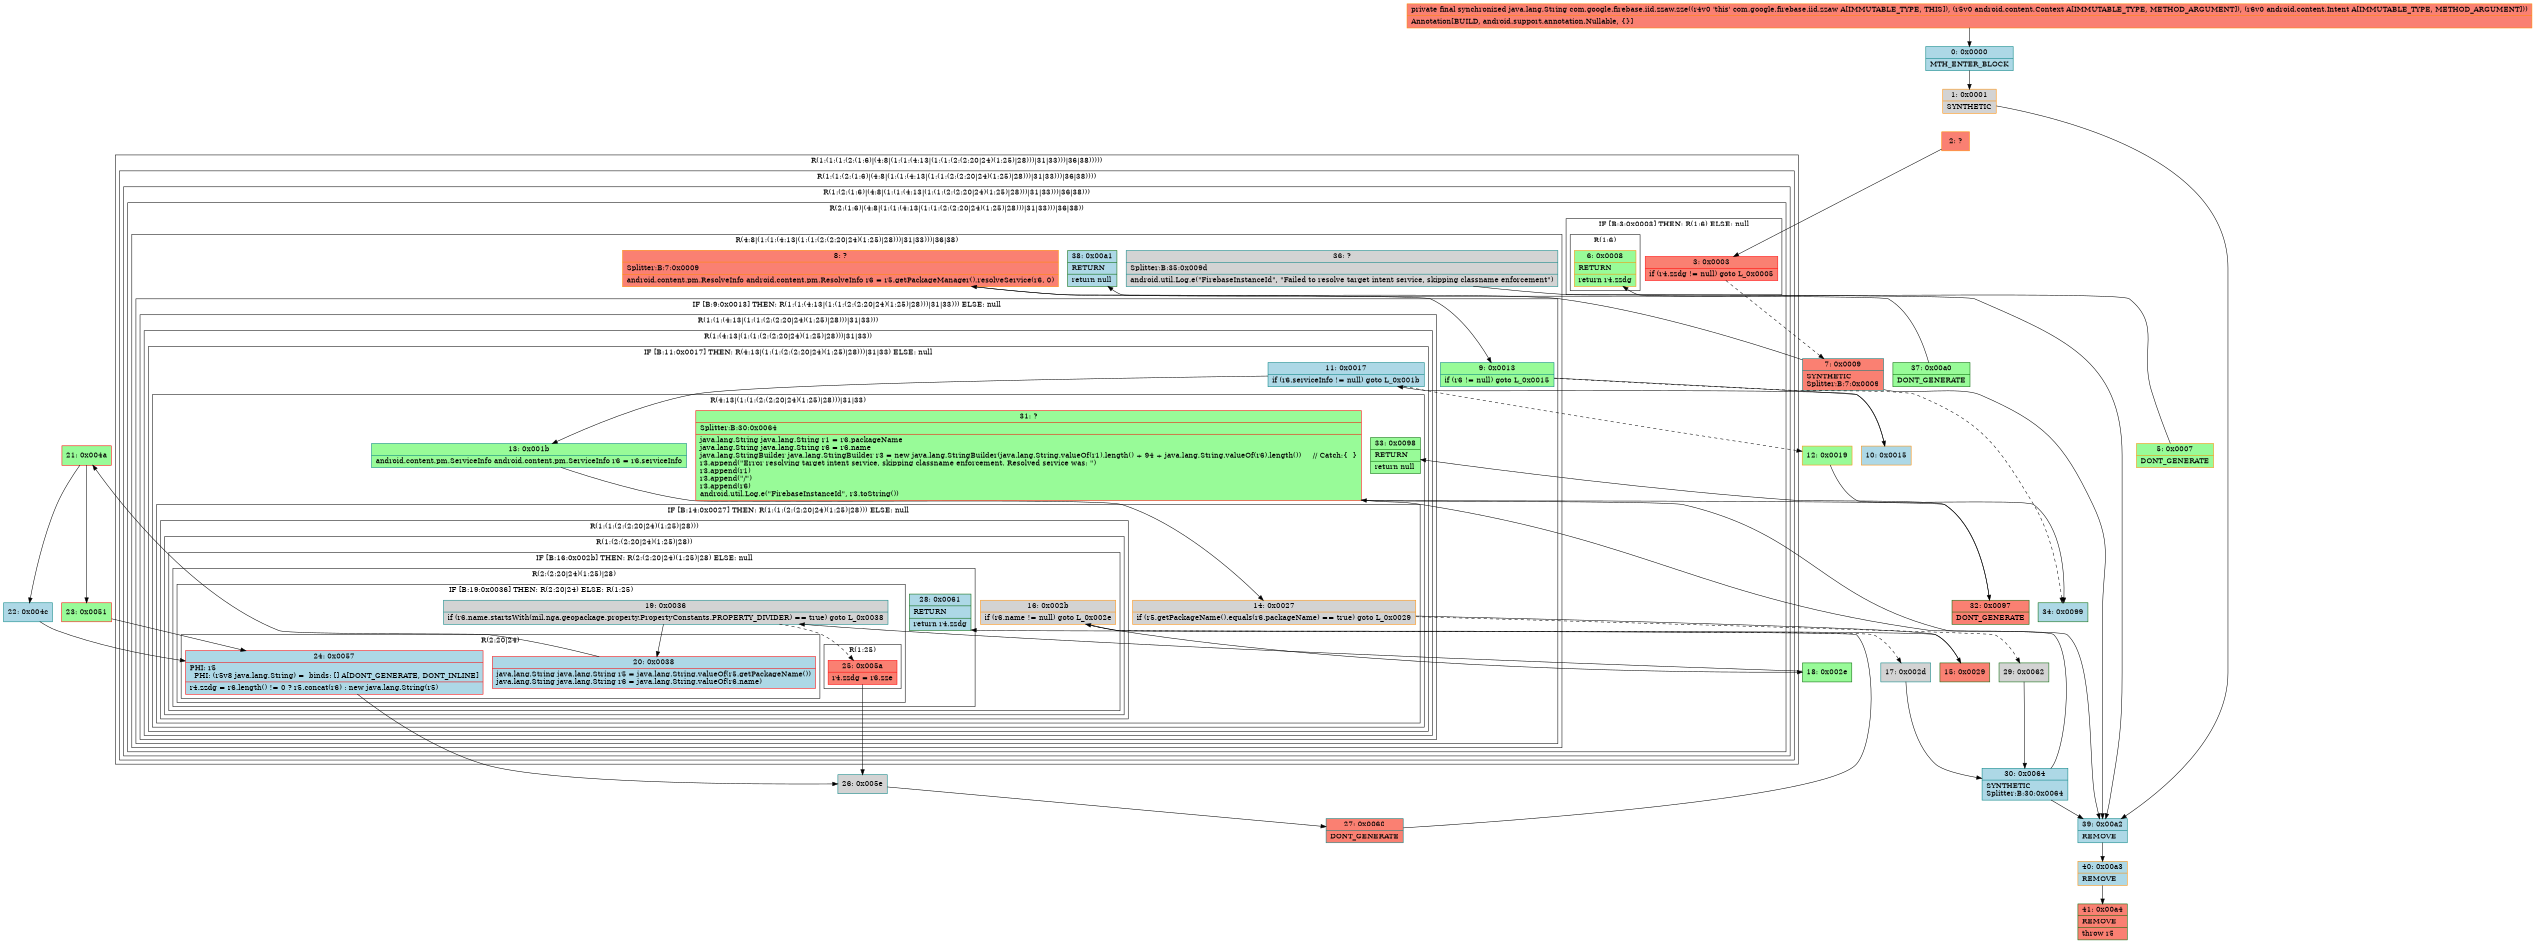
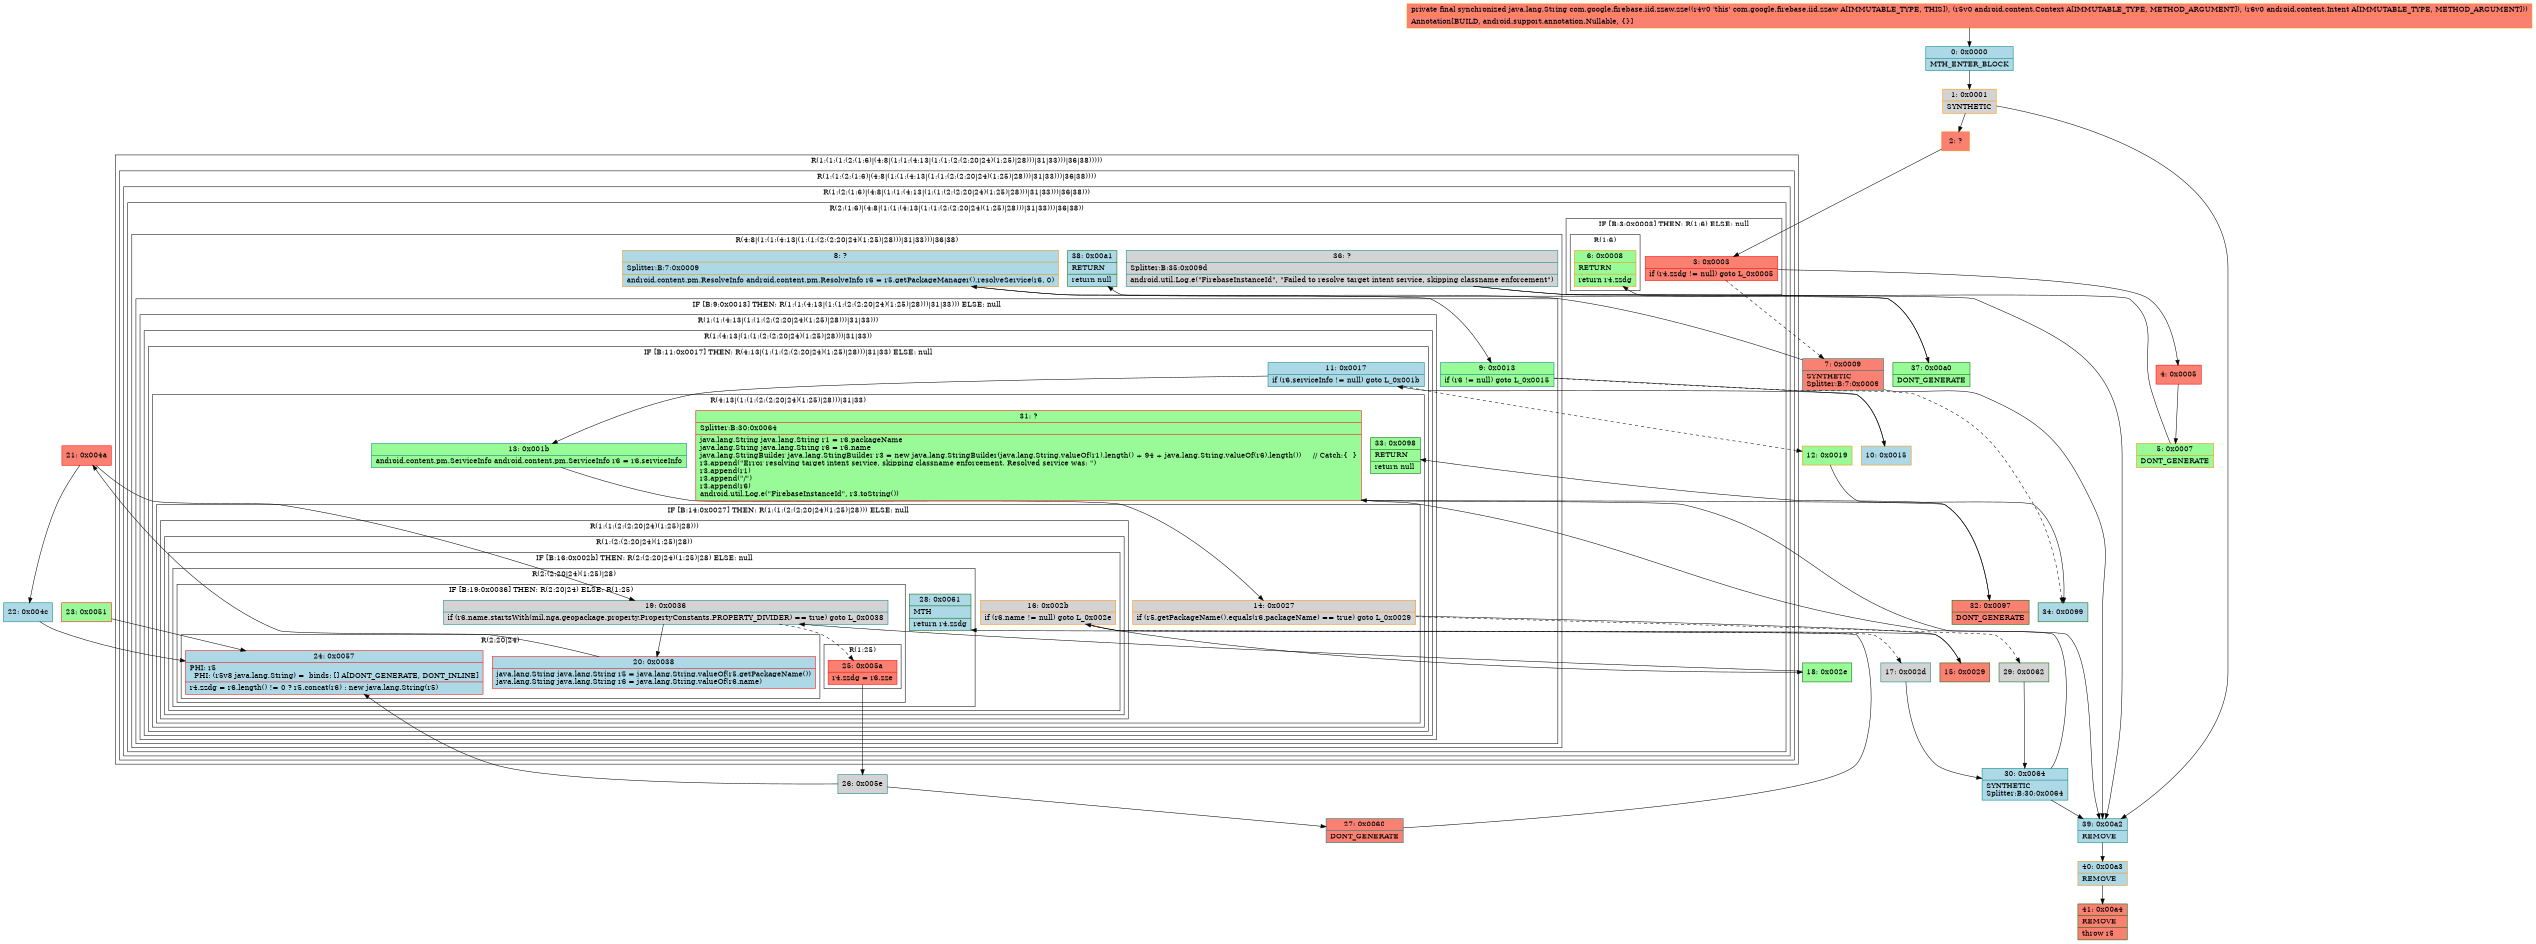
none -> (1963, 120)
(840, 269) -> (840, 269)
none -> (1717, 295)
none -> (2179, 375)
(87, 456) -> (87, 456)
(87, 531) -> (335, 515)
(930, 612) -> (923, 612)
(585, 778) -> (594, 778)
